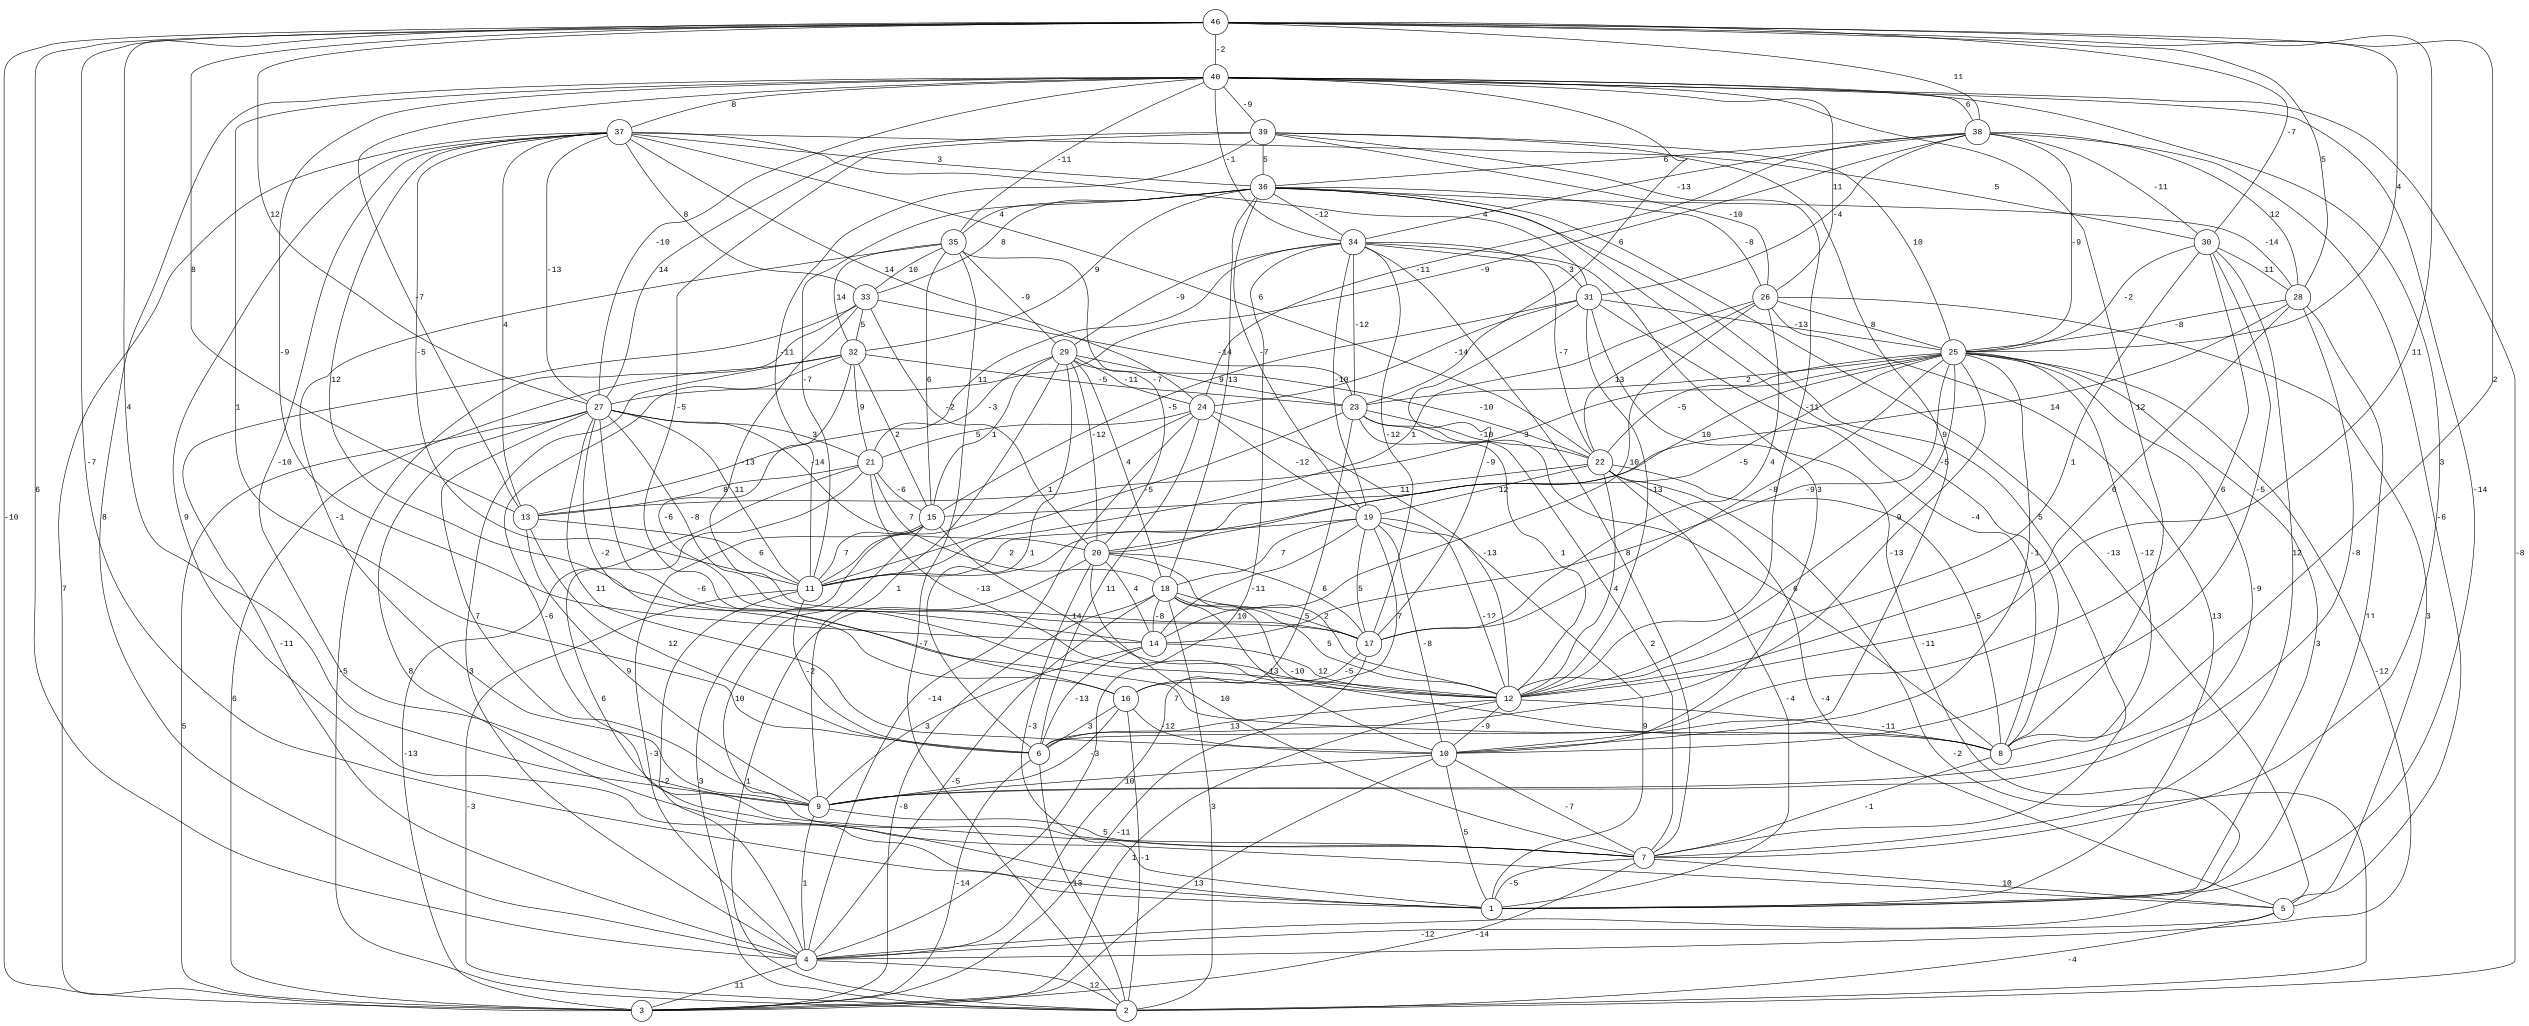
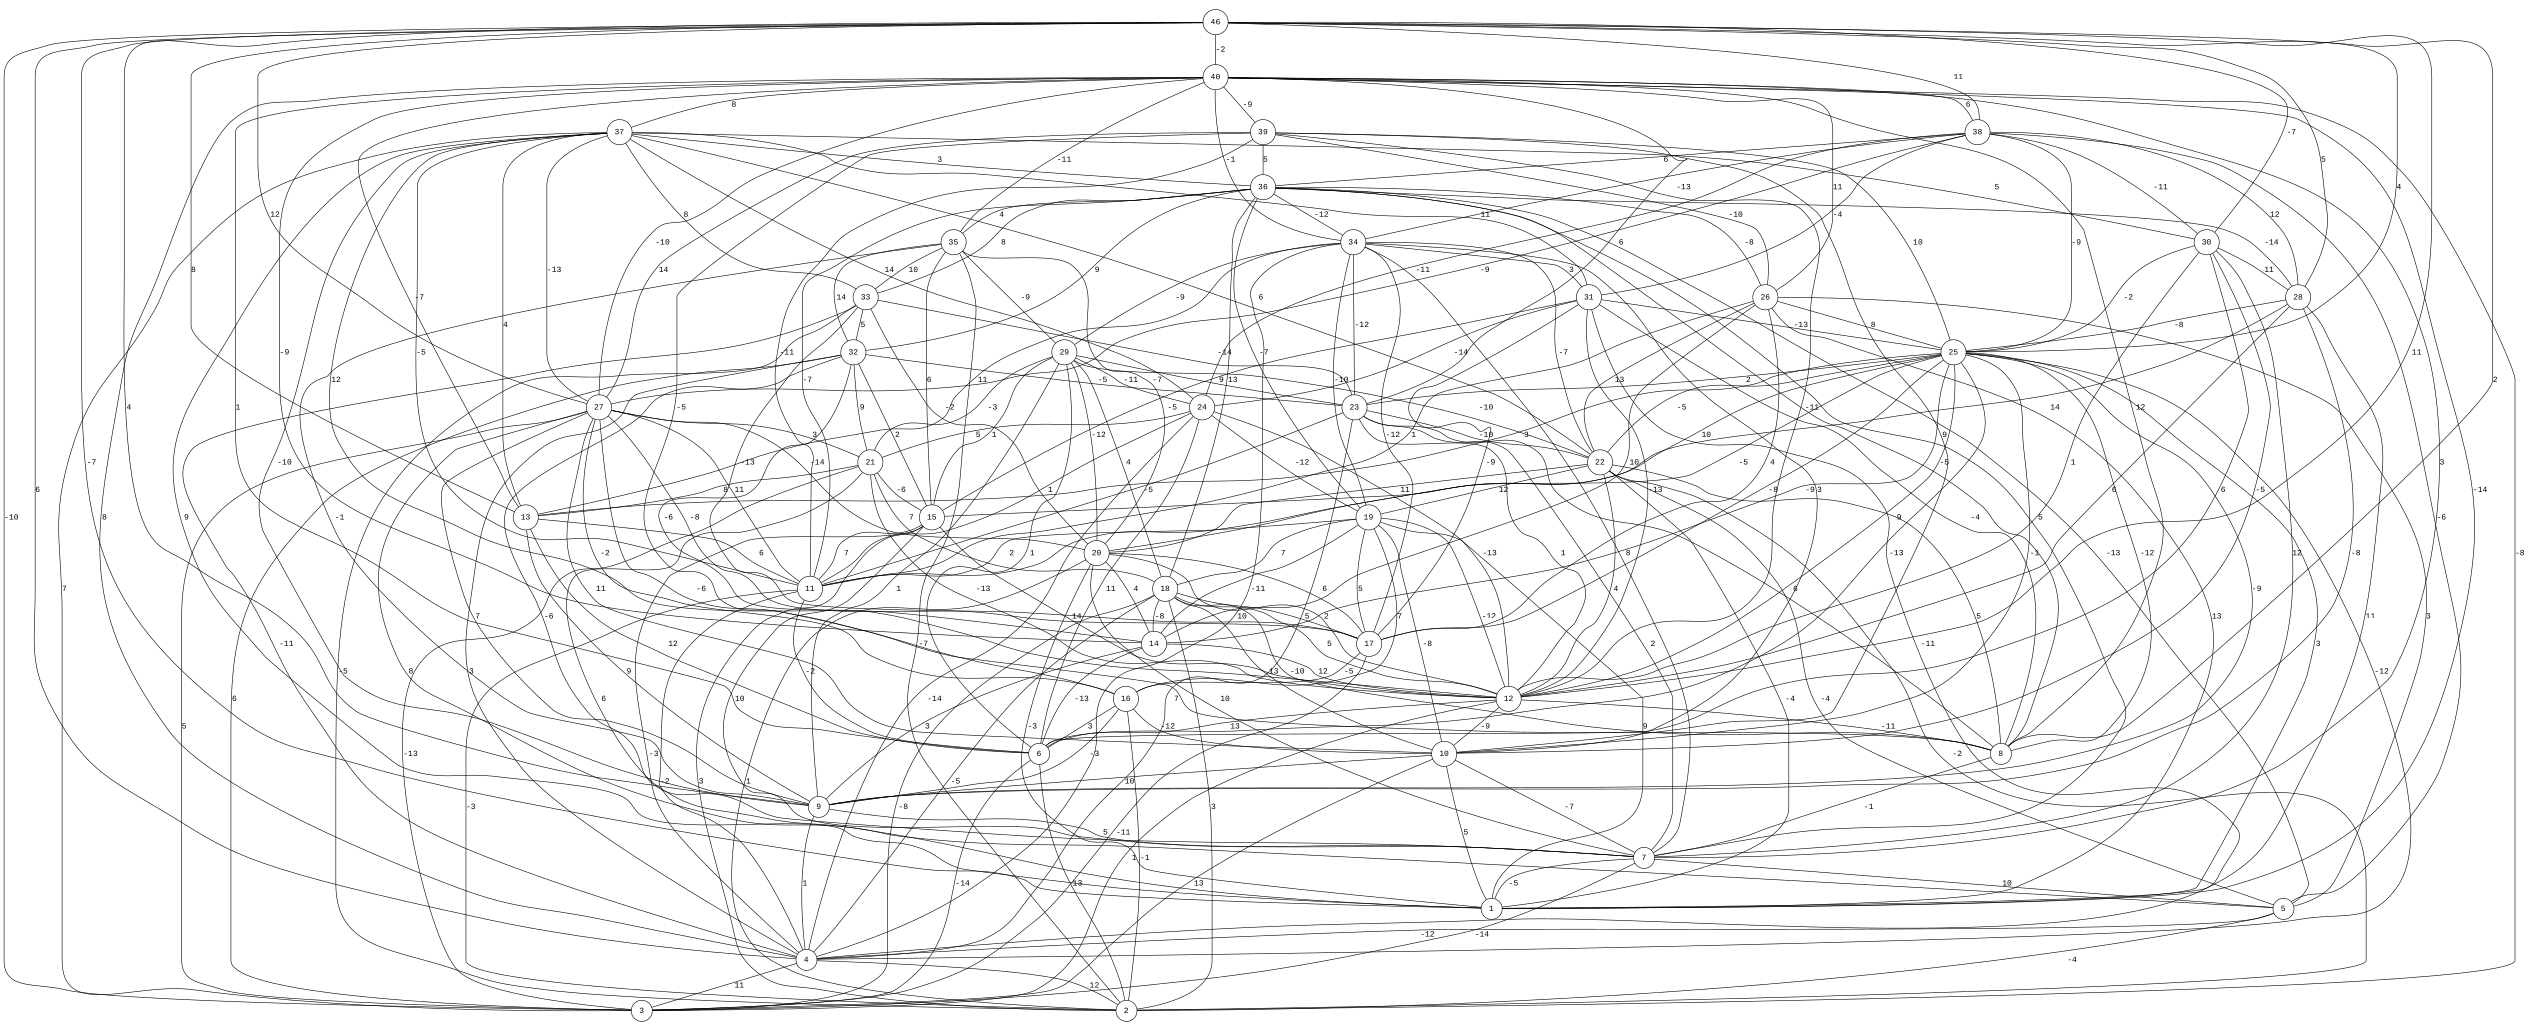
(1485, 215) -> (1485, 215)
